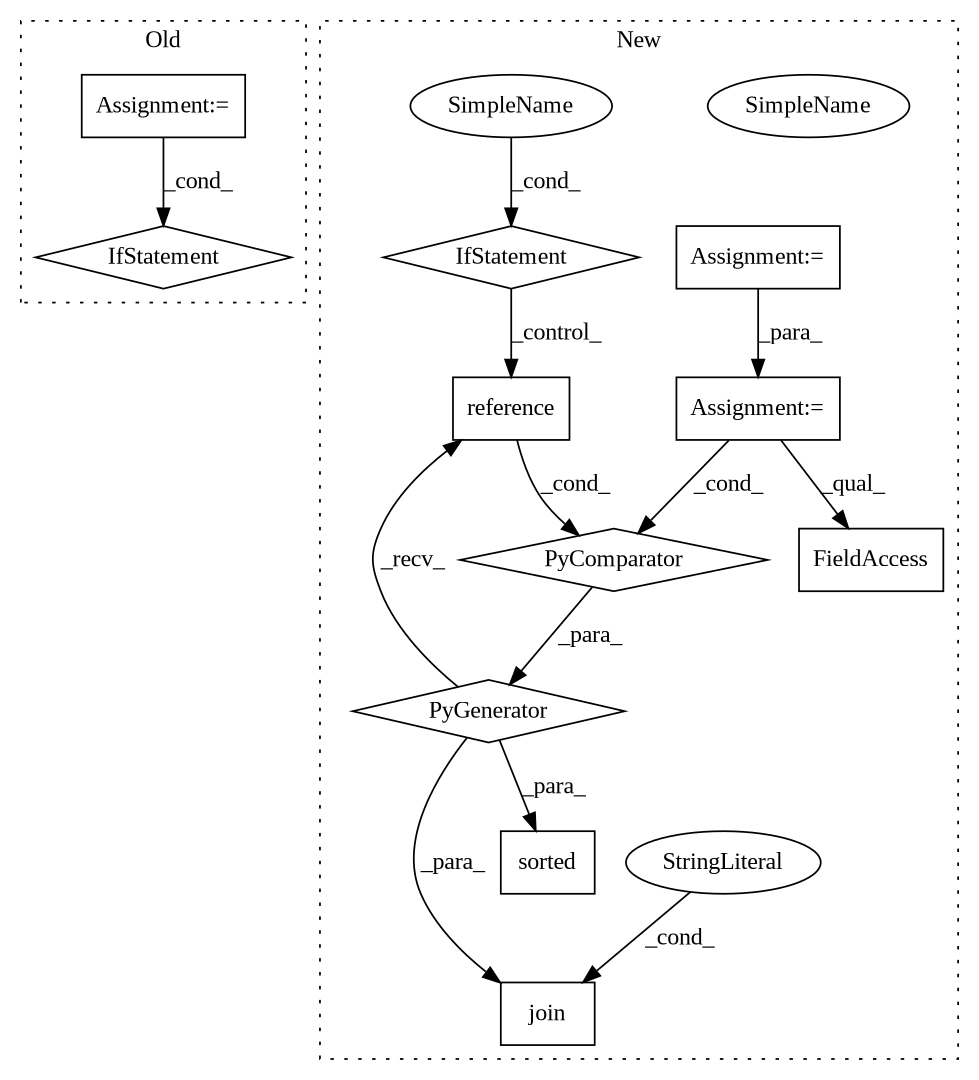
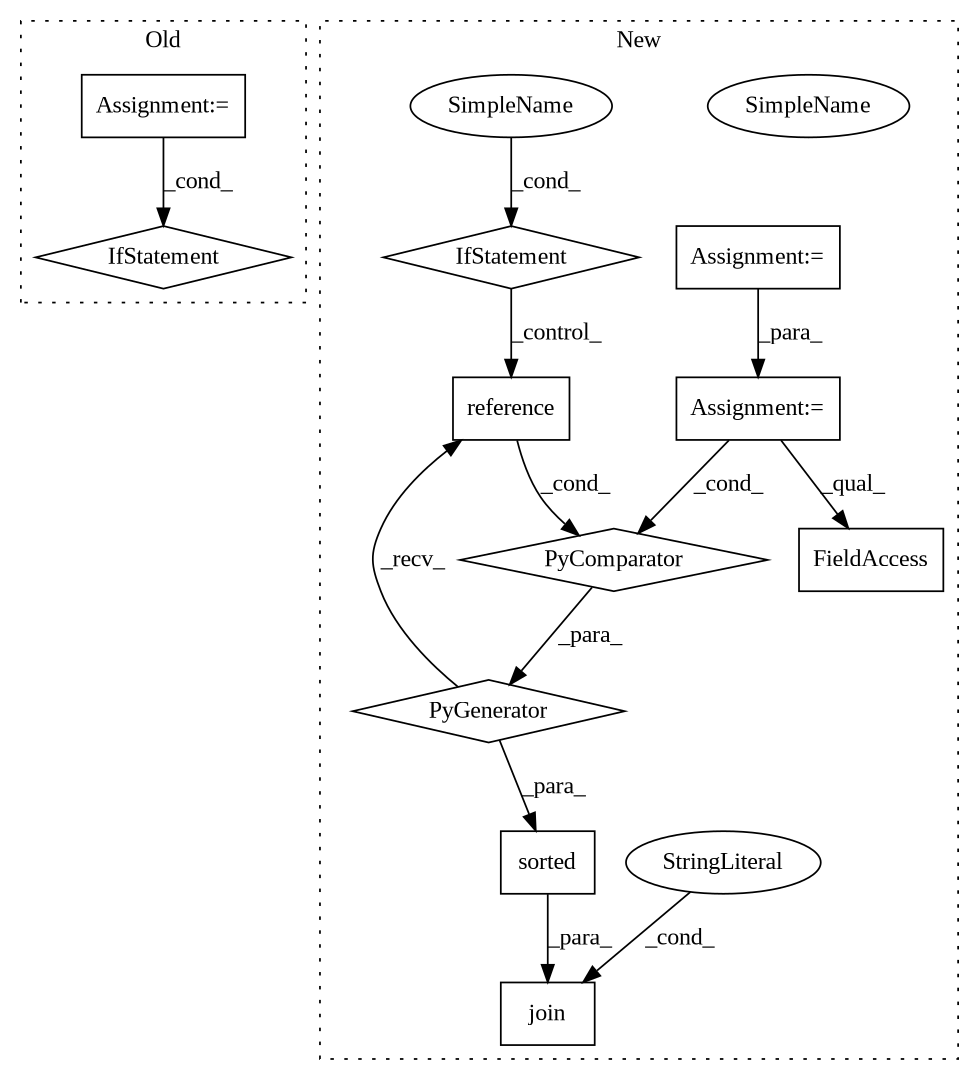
(414, 861) -> (548, 929)
